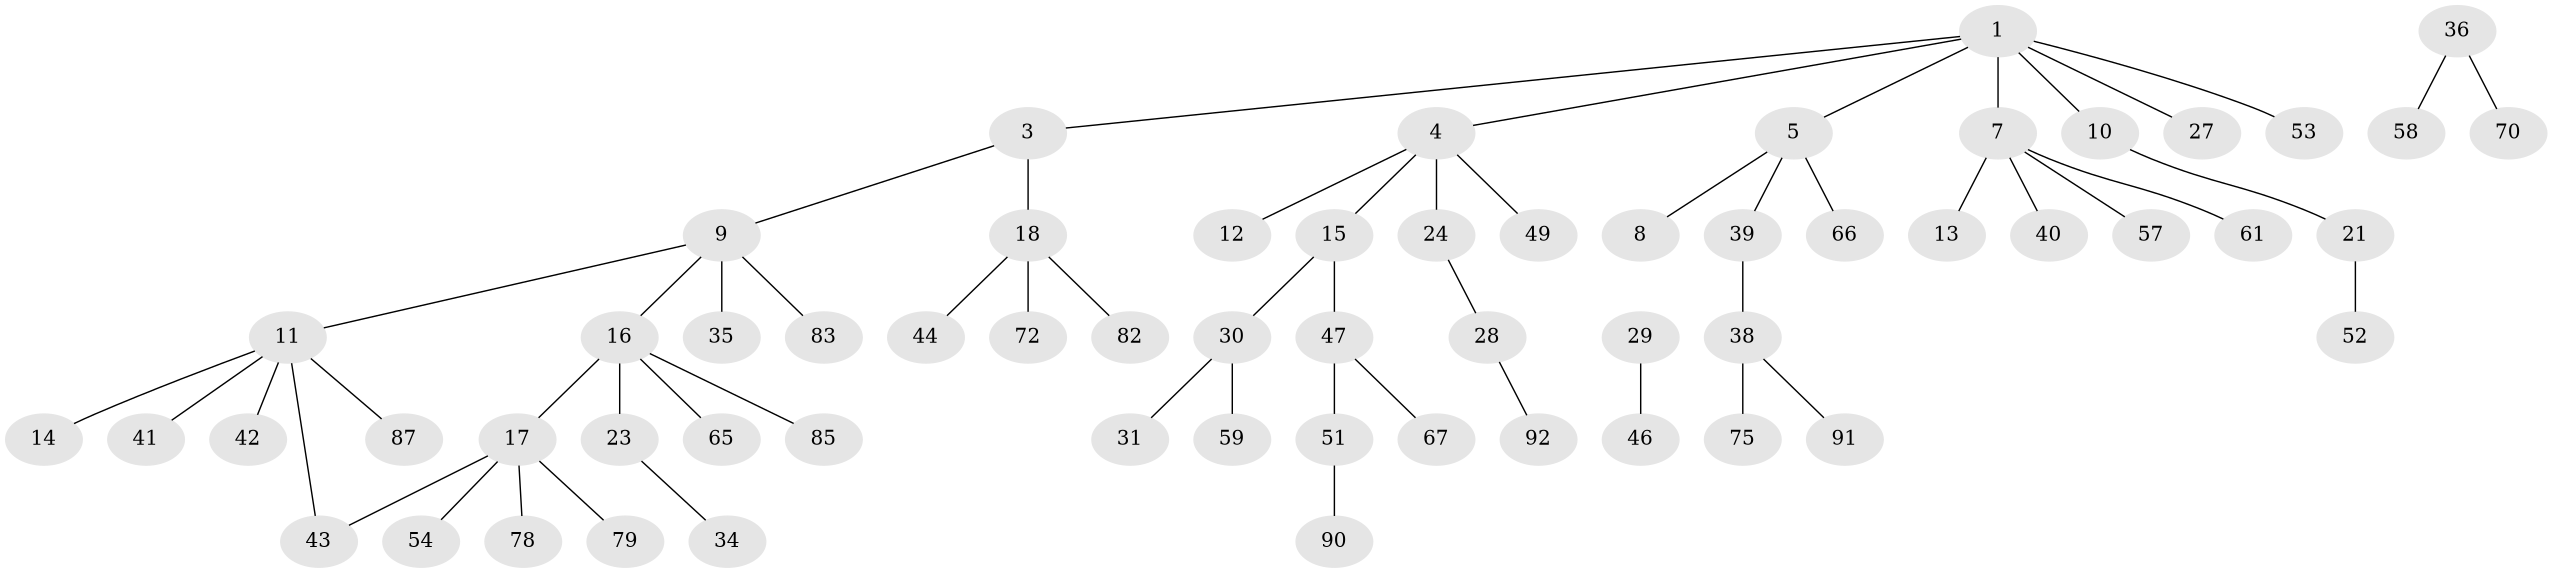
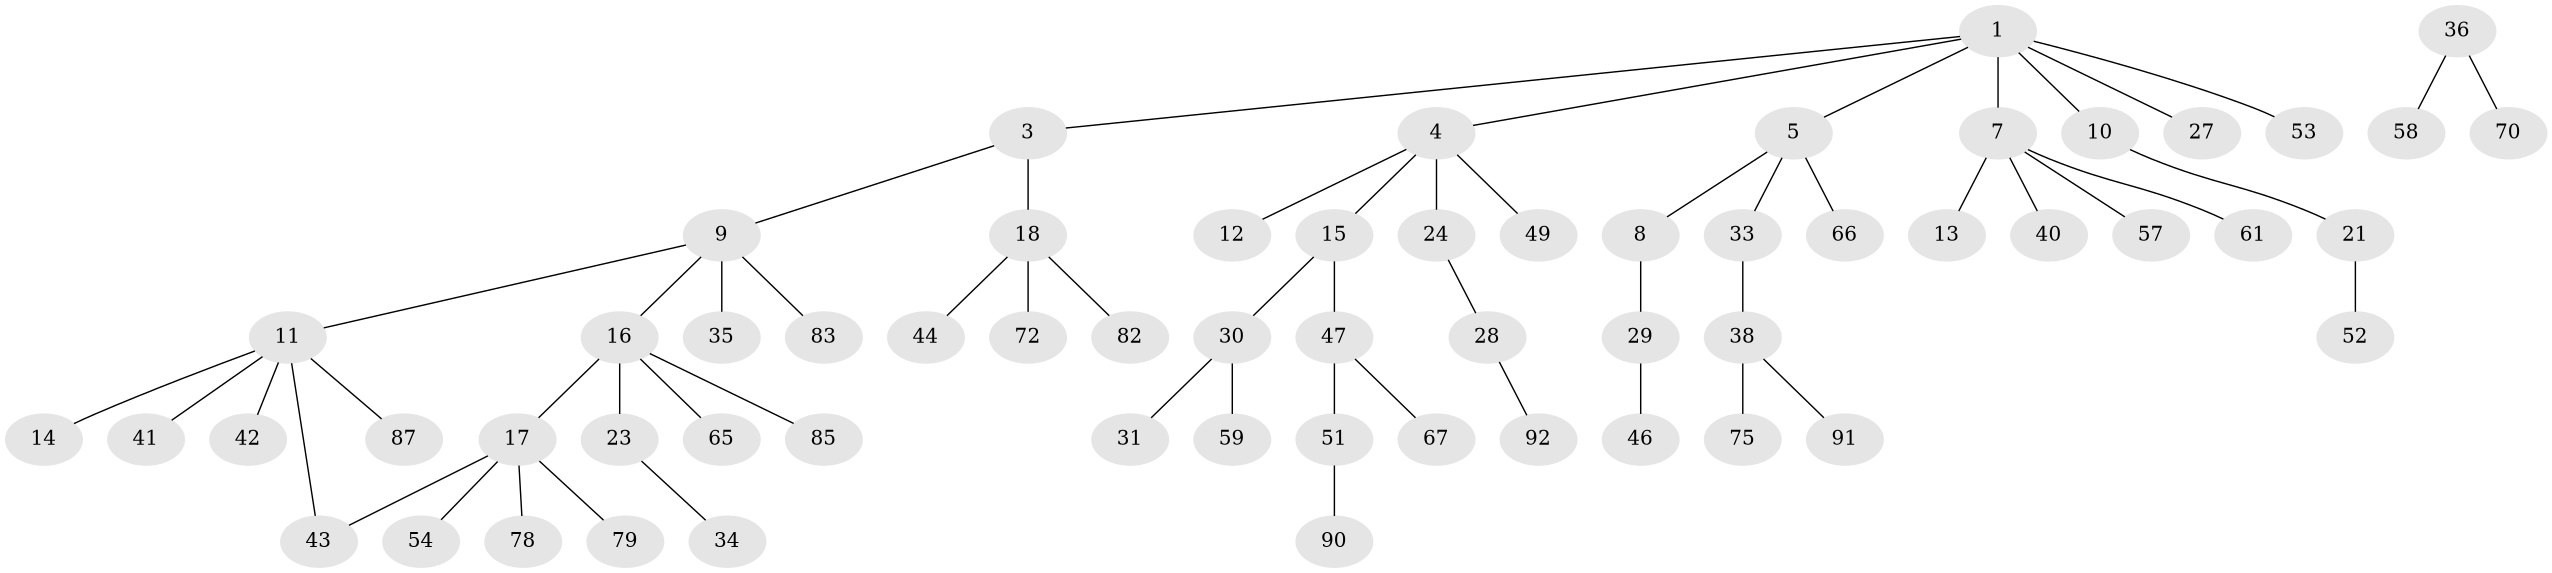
(1743, 235) -> (1743, 235)
none -> (1641, 287)
